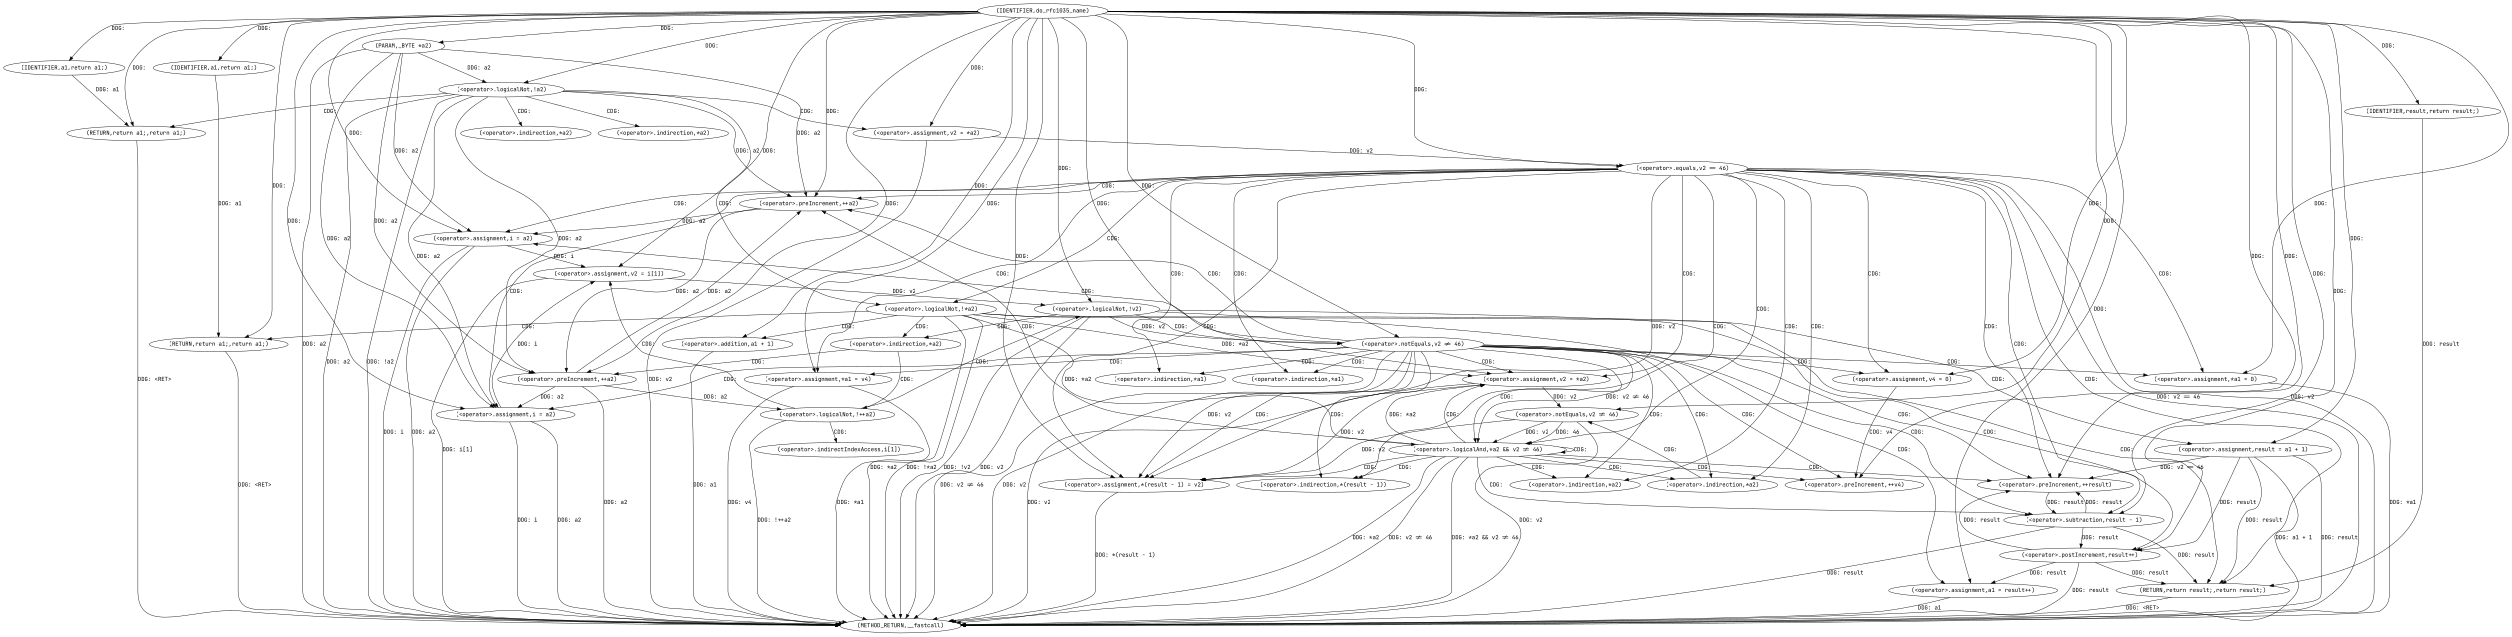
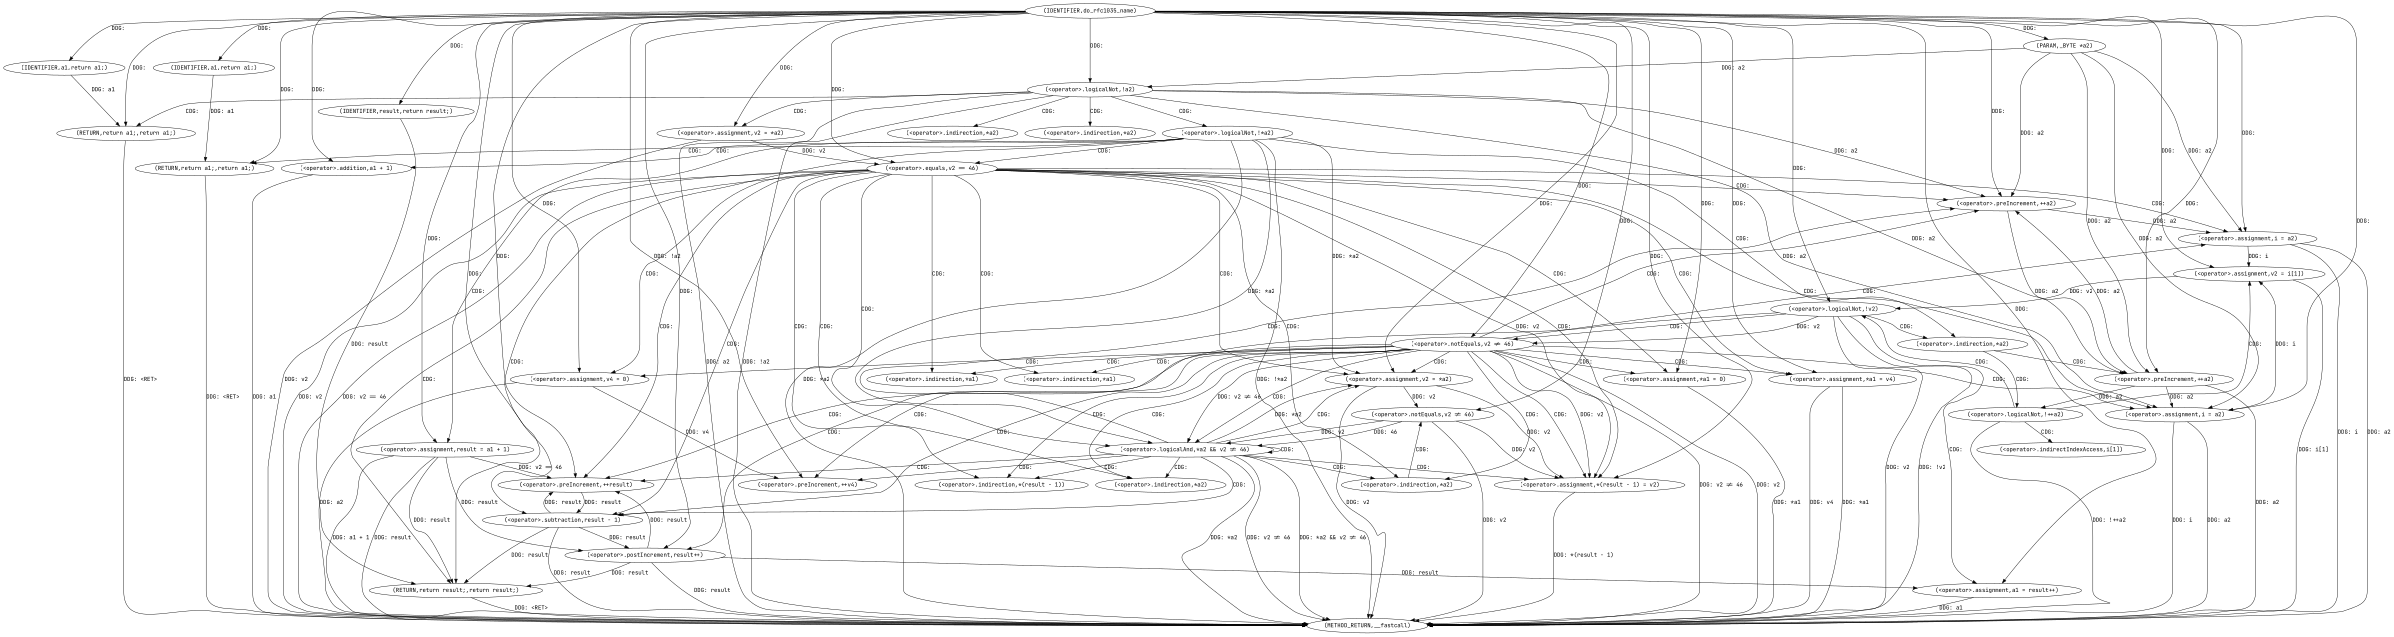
(1152, 192) -> (1082, 151)
(2260, 256) -> (668, 256)
(303, 574) -> (325, 585)
